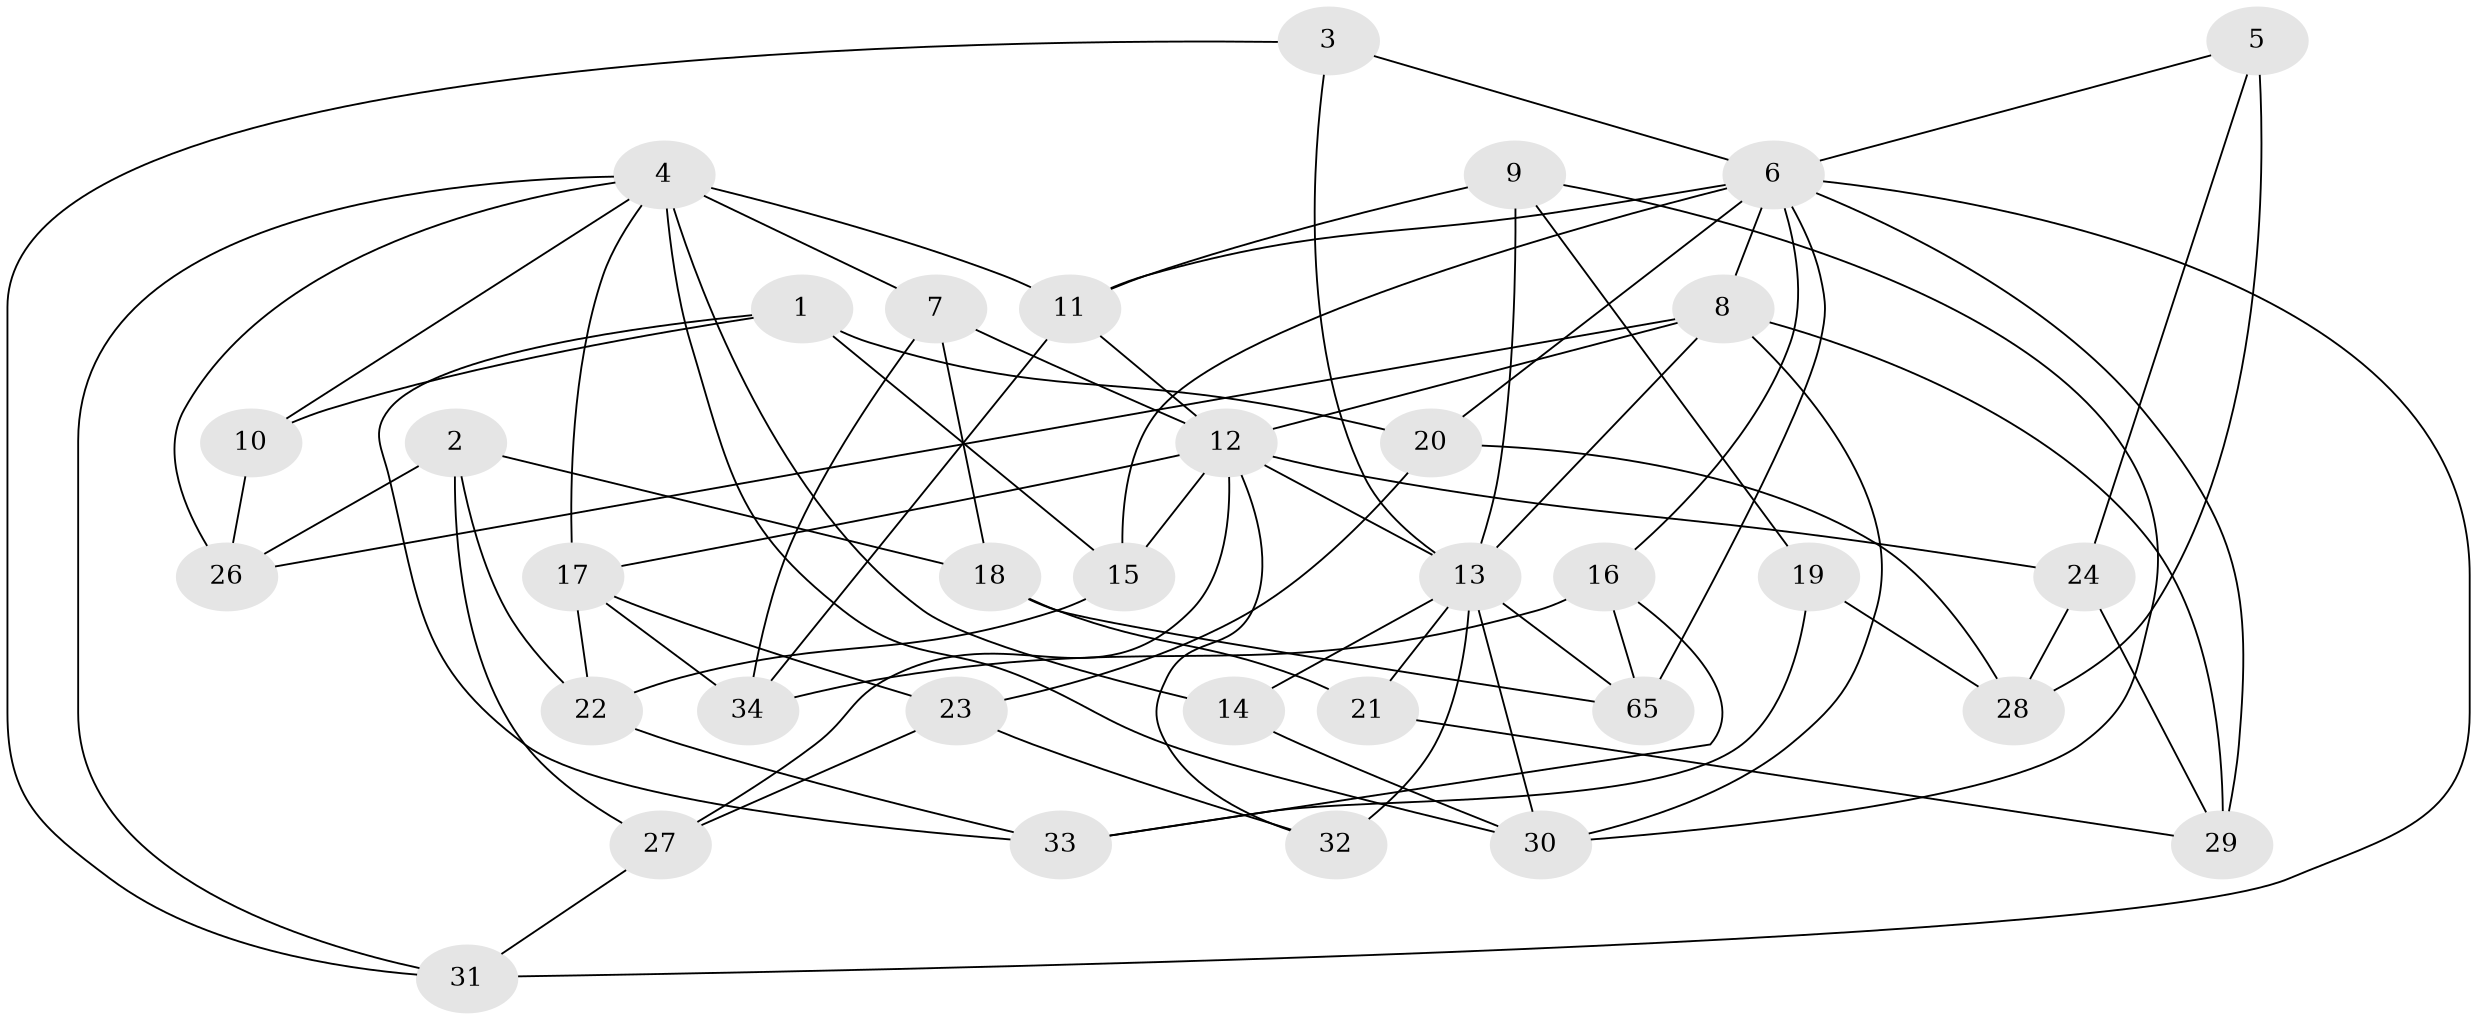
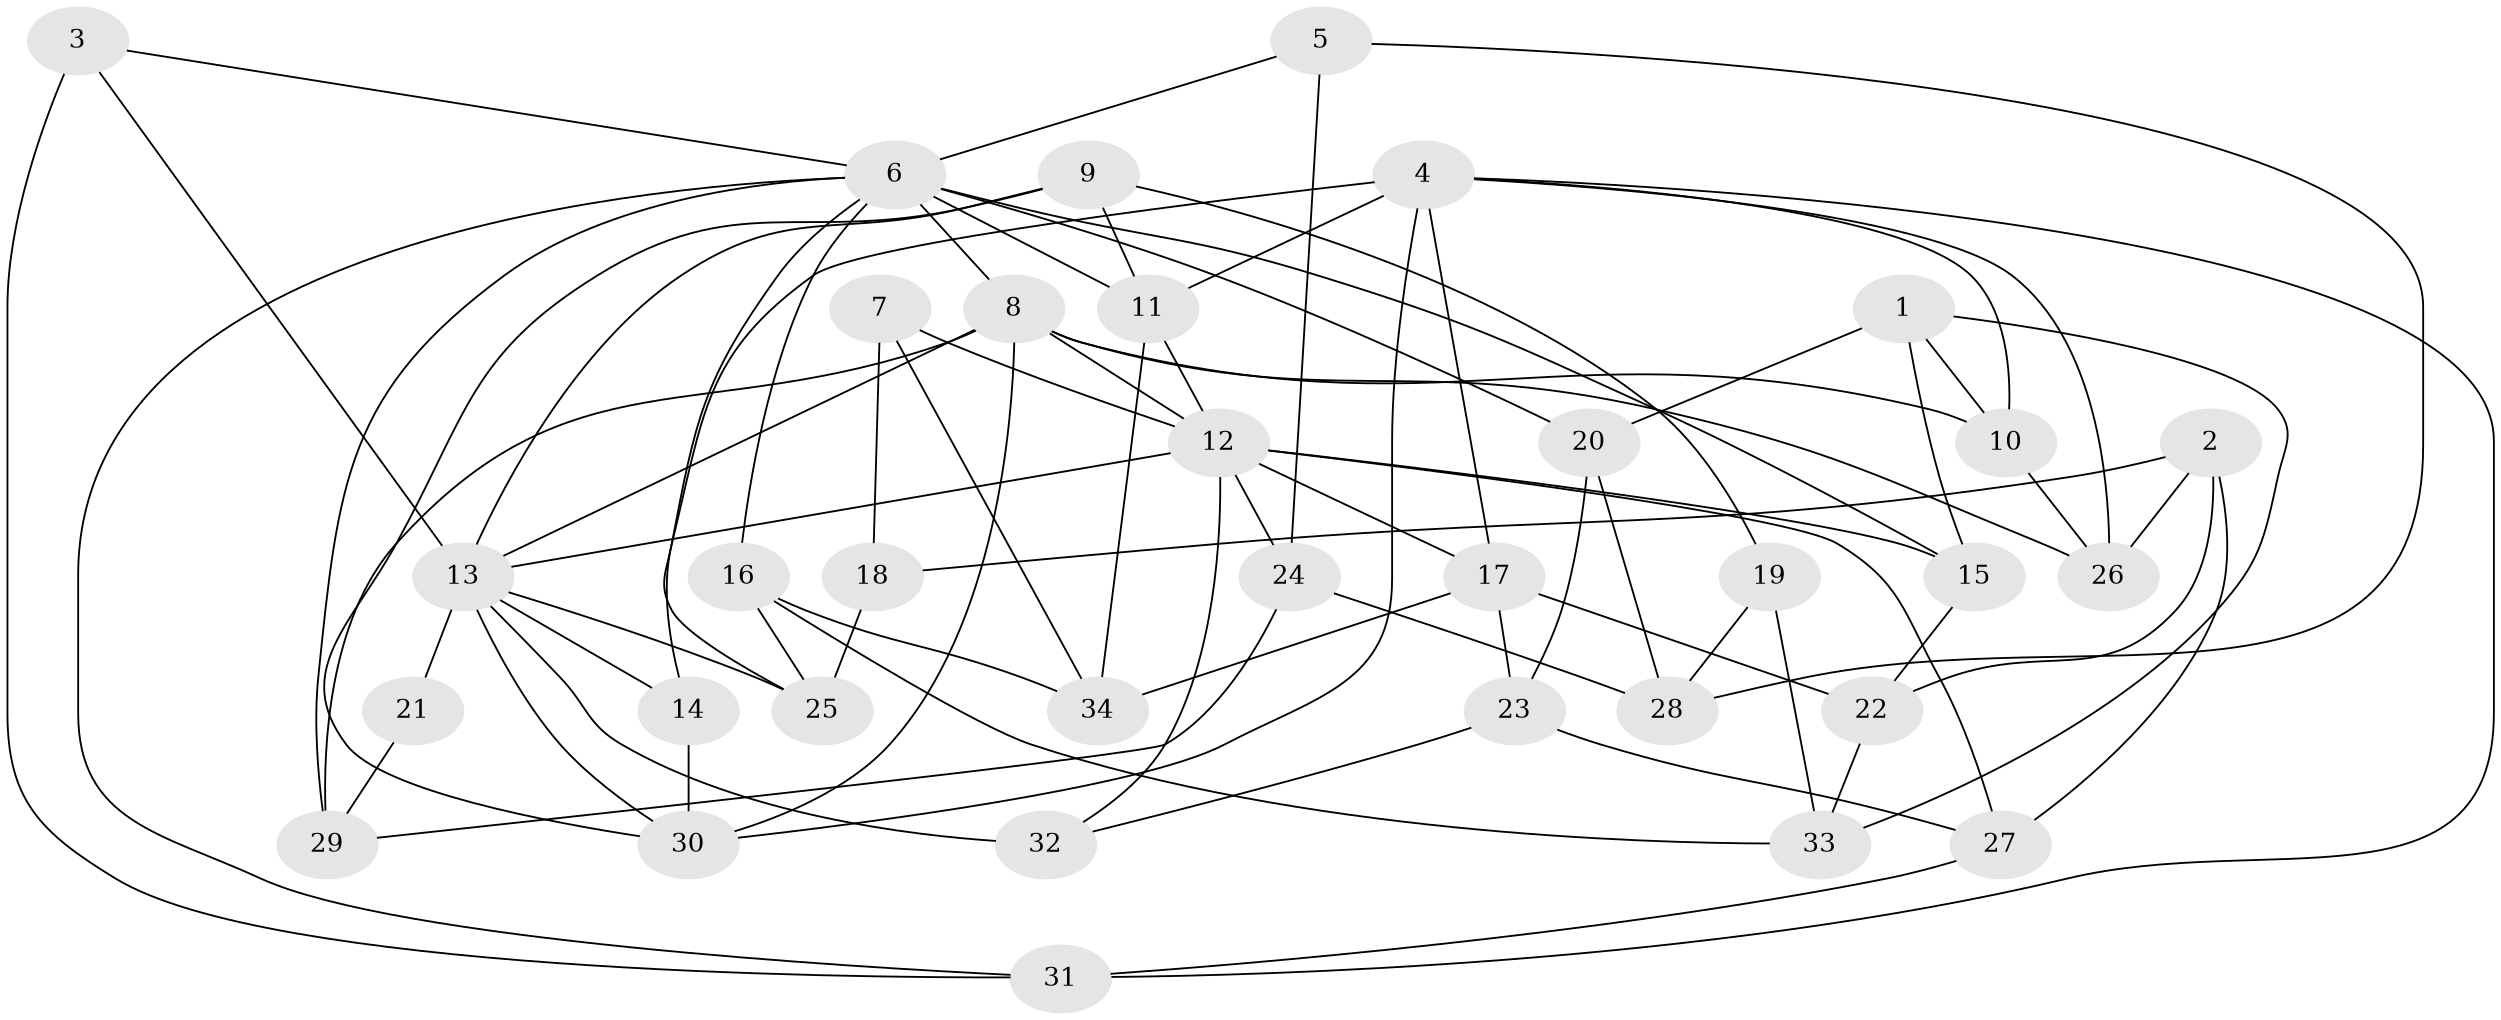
(800, 242) -> none
none -> (1555, 377)
(1179, 644) -> none
(1643, 711) -> (823, 711)
